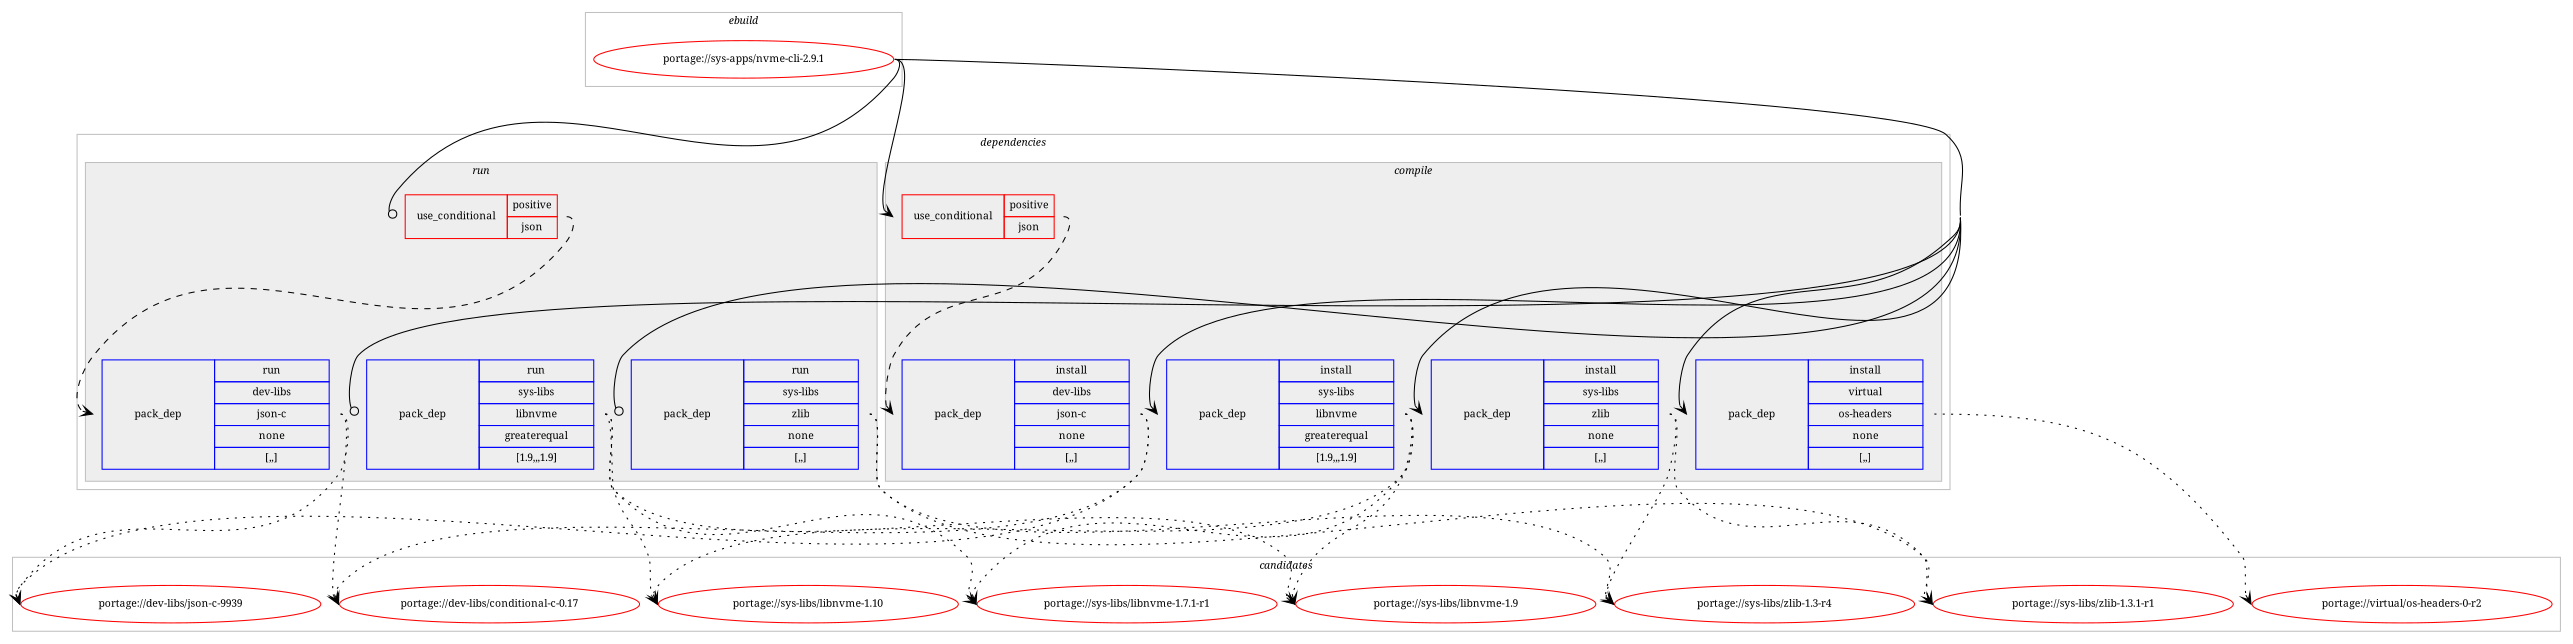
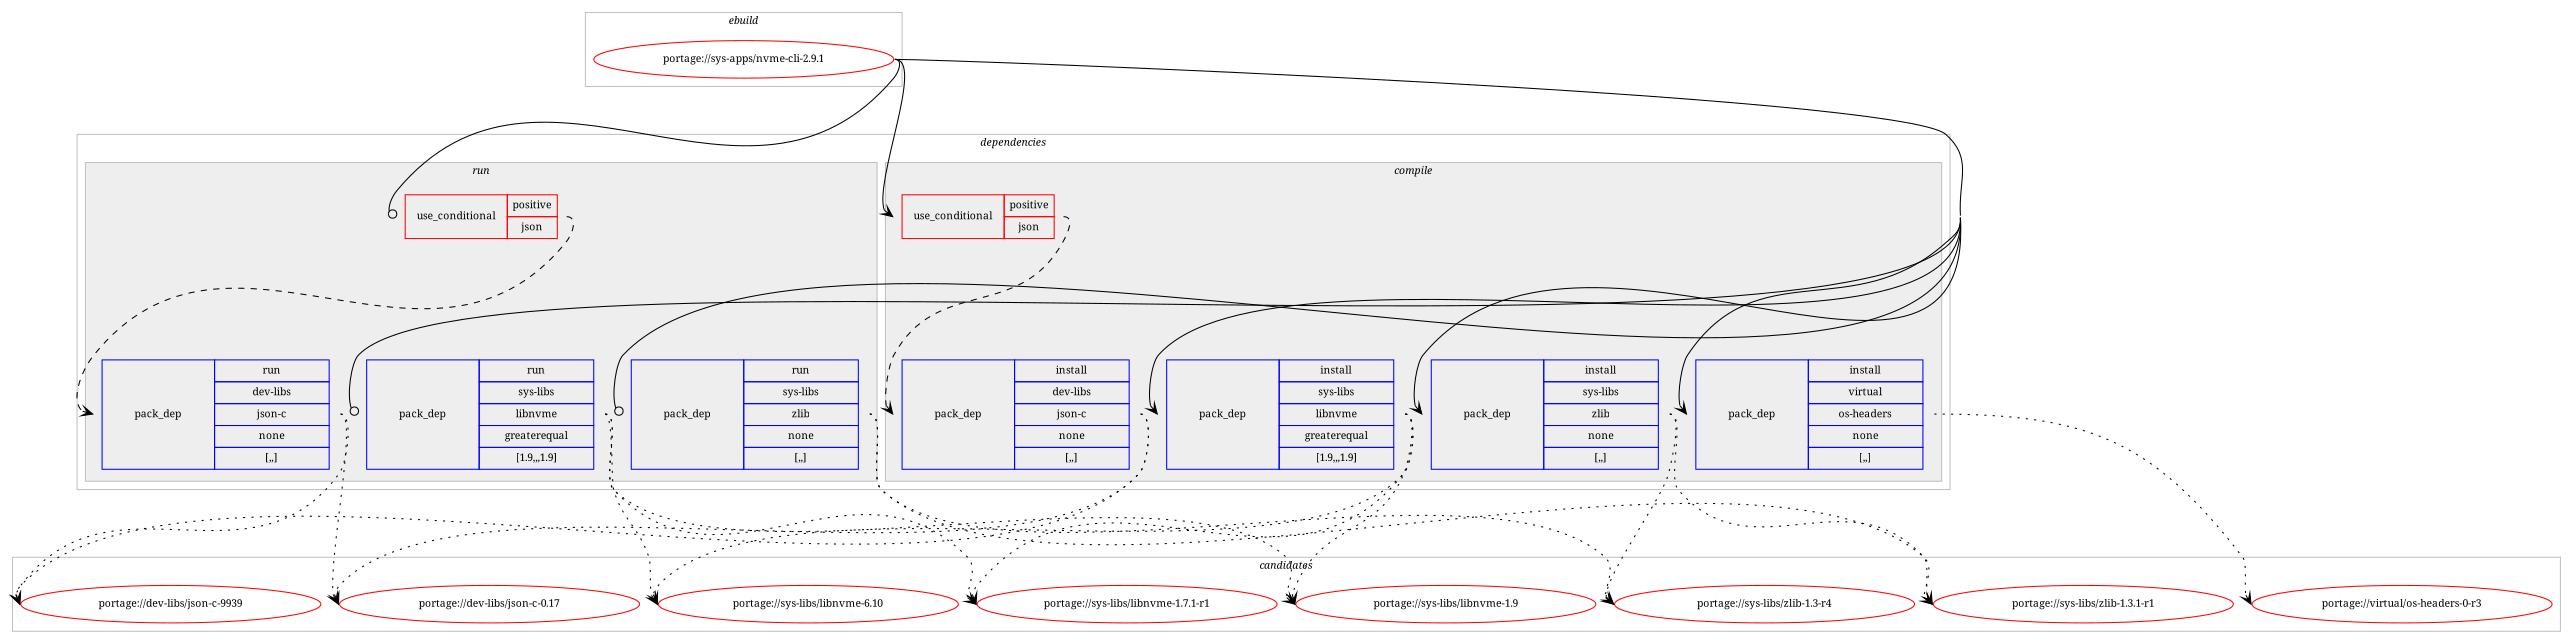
(490, 604) -> (490, 604)
(808, 604) -> (808, 604)
(2402, 604) -> (2402, 604)
